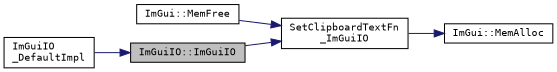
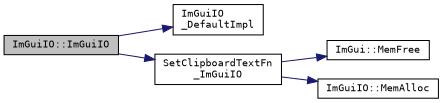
(255, 22) -> (299, 60)
(499, 33) -> (378, 89)
(107, 53) -> (141, 32)
